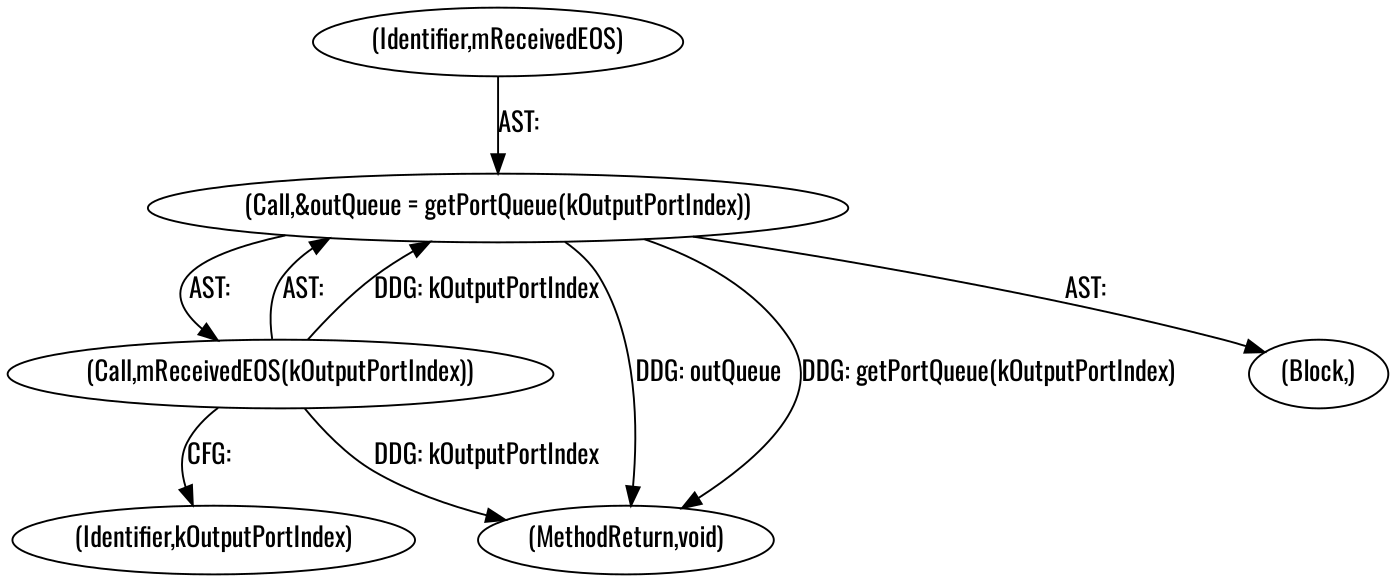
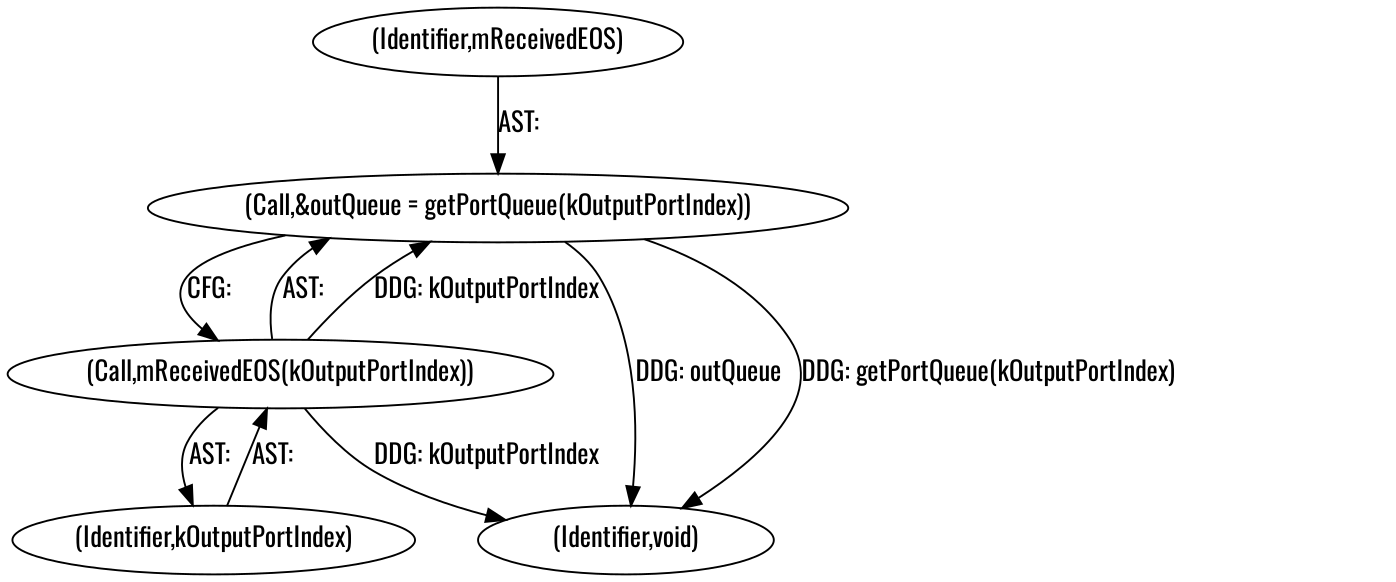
(213, 291) -> (213, 291)
(1319, 374) -> none
(213, 457) -> (213, 457)
none -> (243, 466)
(626, 540) -> (626, 540)
